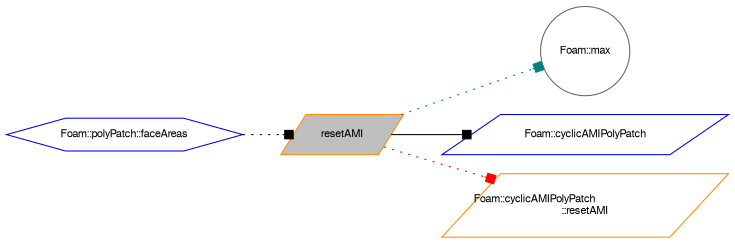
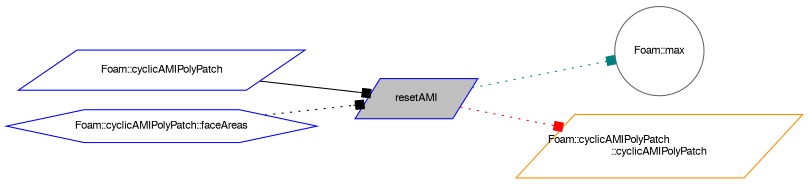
(125, 135) -> (162, 126)
(342, 135) -> (416, 99)
(426, 135) -> (310, 87)
(585, 205) -> (659, 146)
